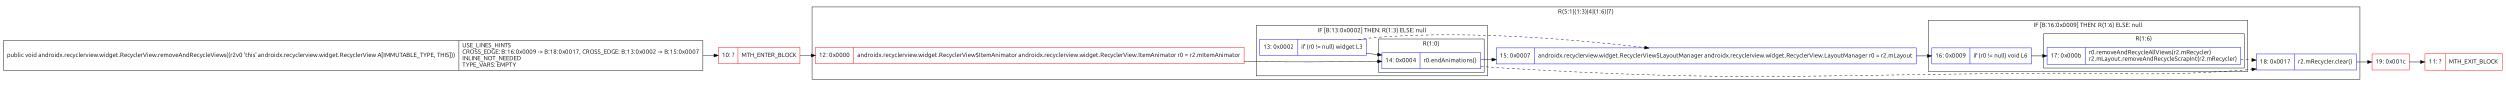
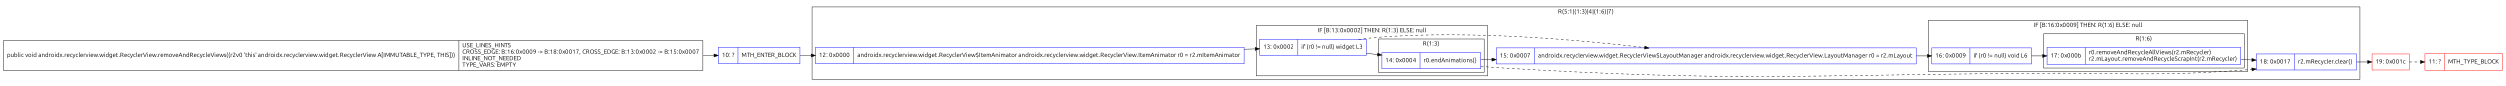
(1431, 44) -> (1431, 44)
(759, 55) -> (759, 55)
(1030, 55) -> (1030, 55)
(2246, 60) -> (2246, 60)
(1311, 62) -> (1250, 49)
(2415, 62) -> (2415, 62)
(2473, 62) -> (2473, 62)
